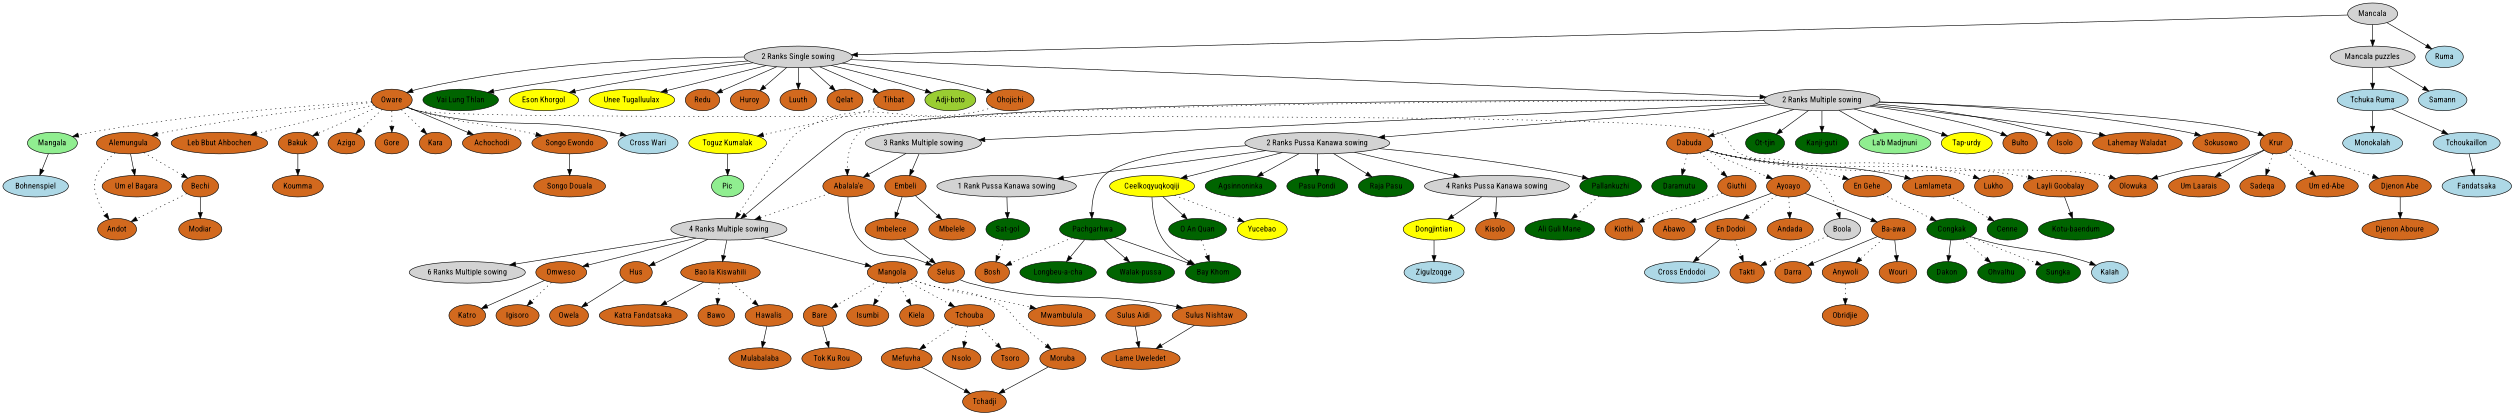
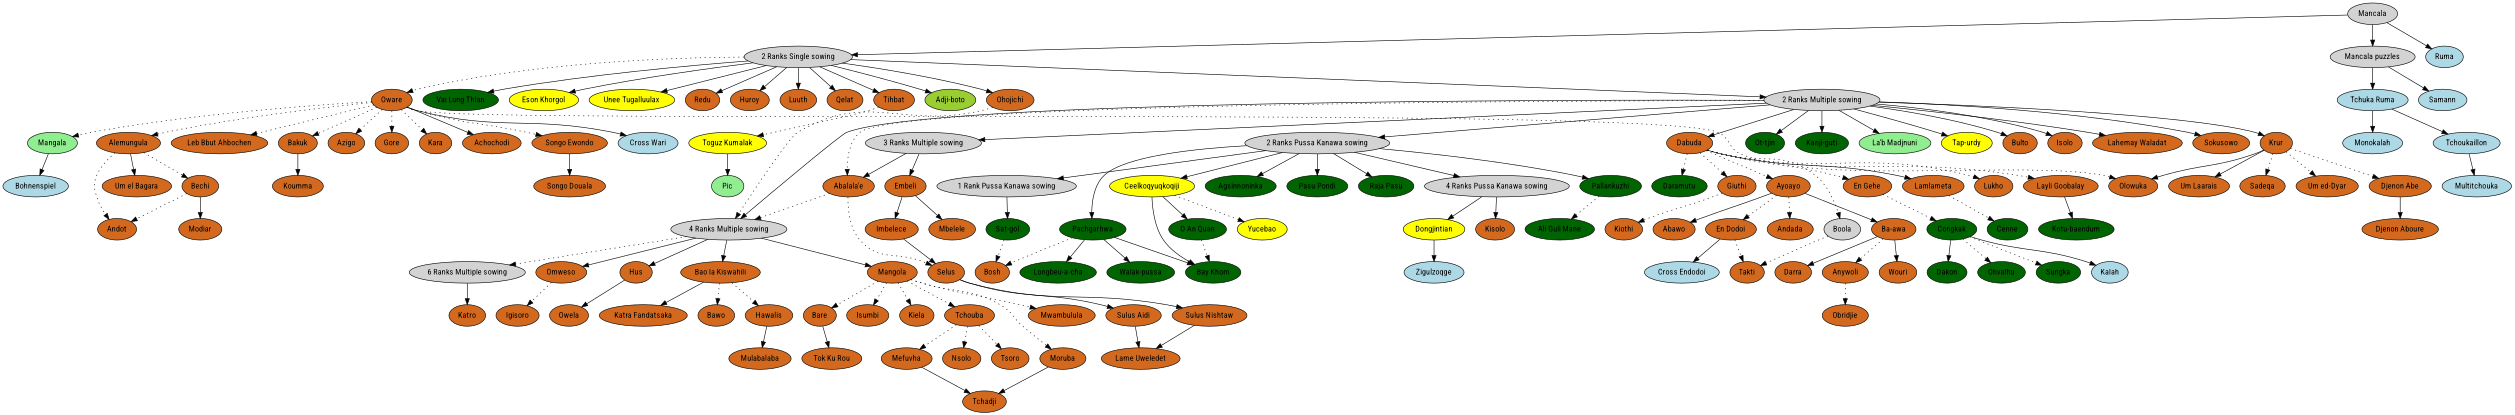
(577, 65) -> (577, 65)
(2327, 186) -> (2327, 186)
(2477, 186) -> (2477, 186)
(870, 249) -> (870, 249)
(601, 250) -> (601, 250)
(516, 293) -> (467, 291)
none -> (1033, 295)
